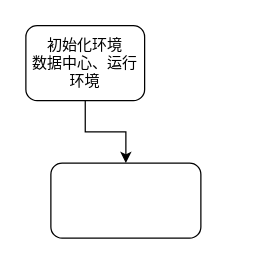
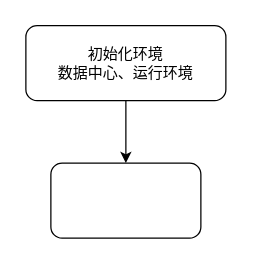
(85, 63) -> (126, 63)
